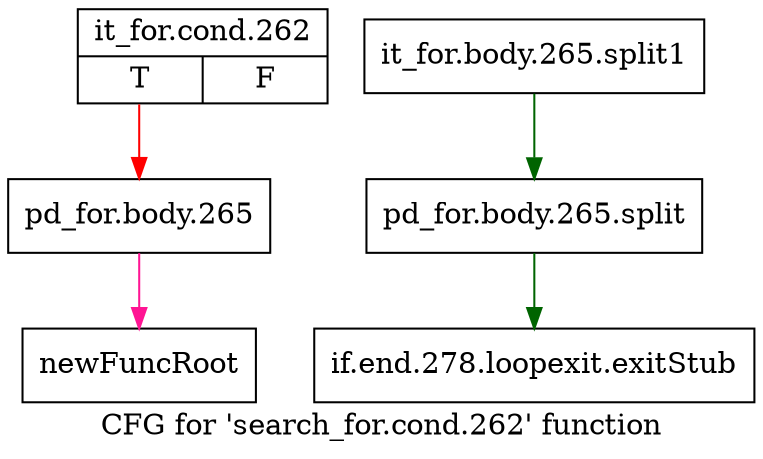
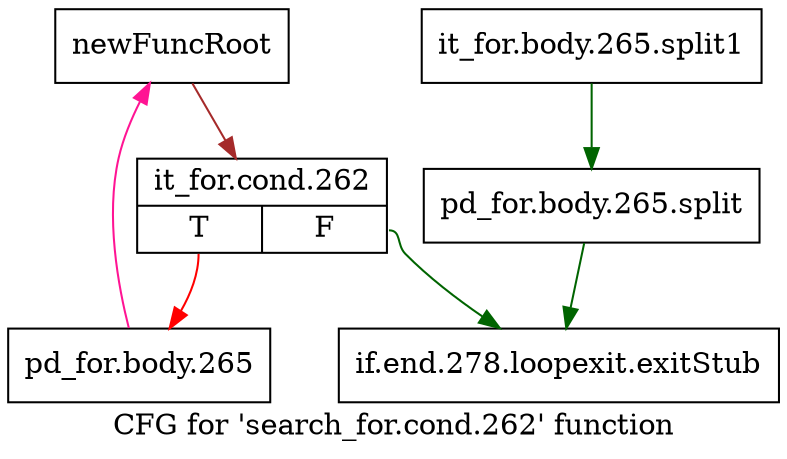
none -> (209, 112)
none -> (431, 277)
